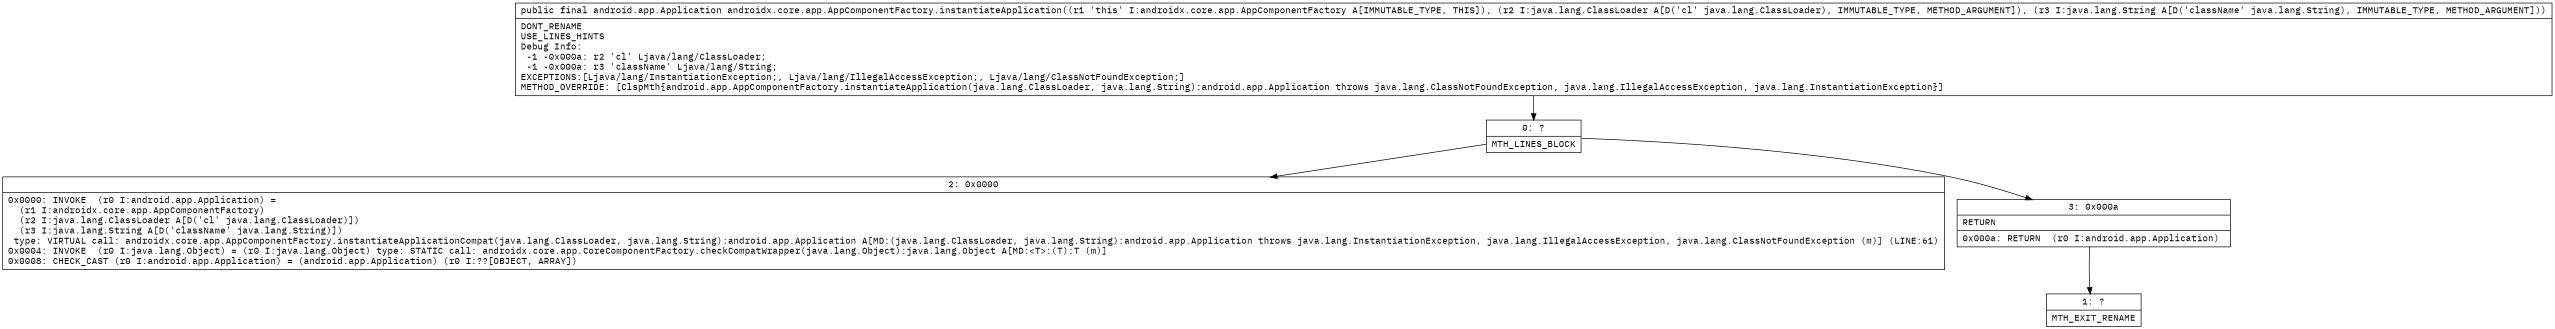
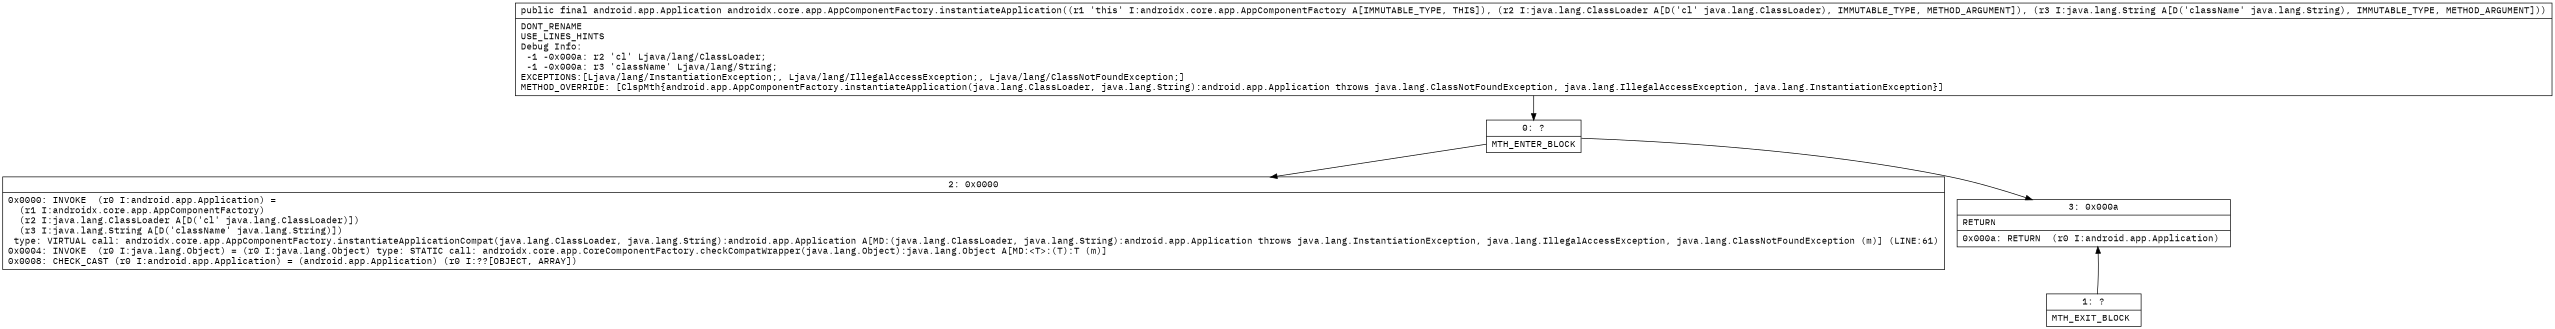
(1534, 144) -> (1534, 144)
(2089, 267) -> (2098, 274)
(2094, 318) -> (2091, 318)
